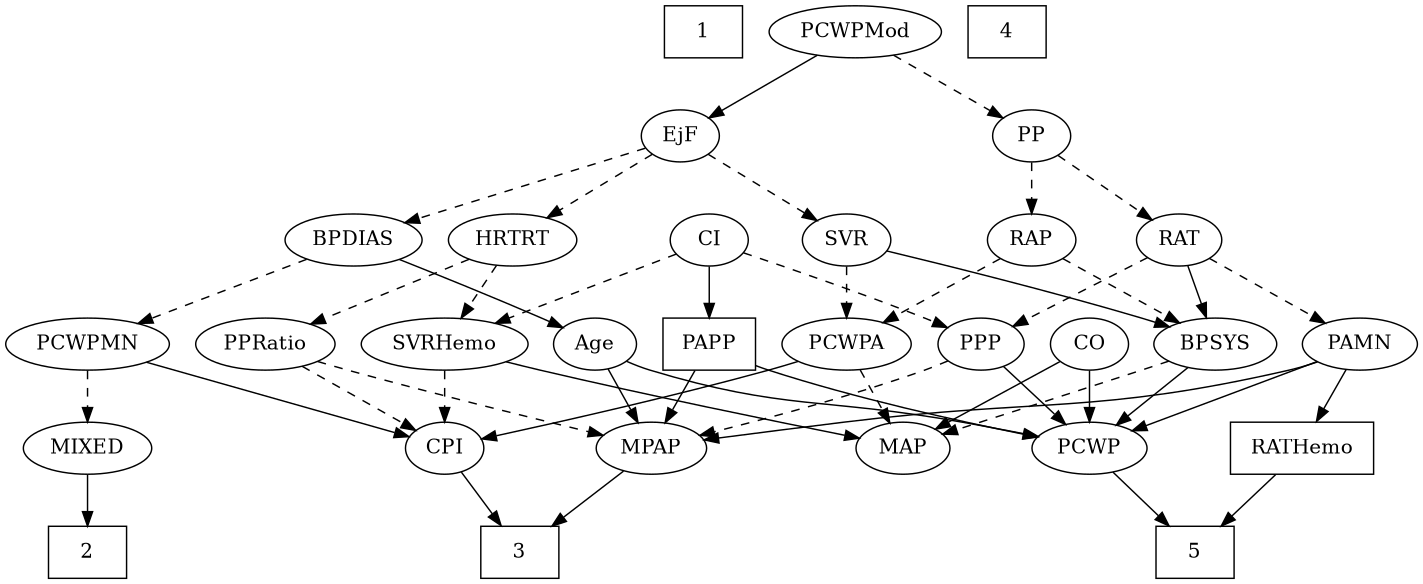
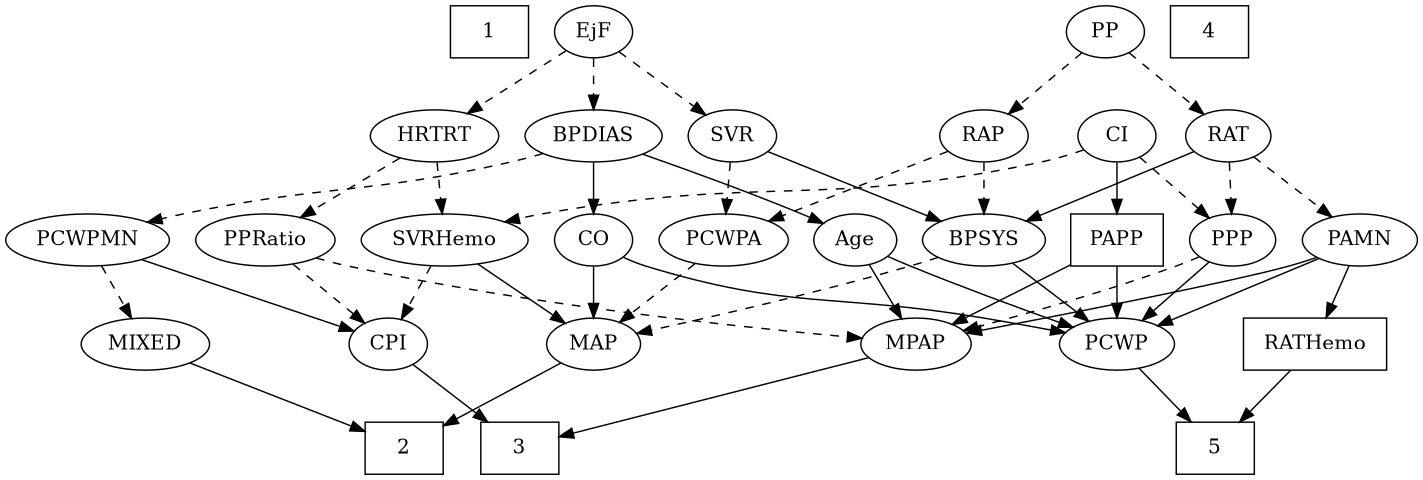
(855, 32) -> none
none -> (594, 181)
none -> (509, 391)
(640, 403) -> none
